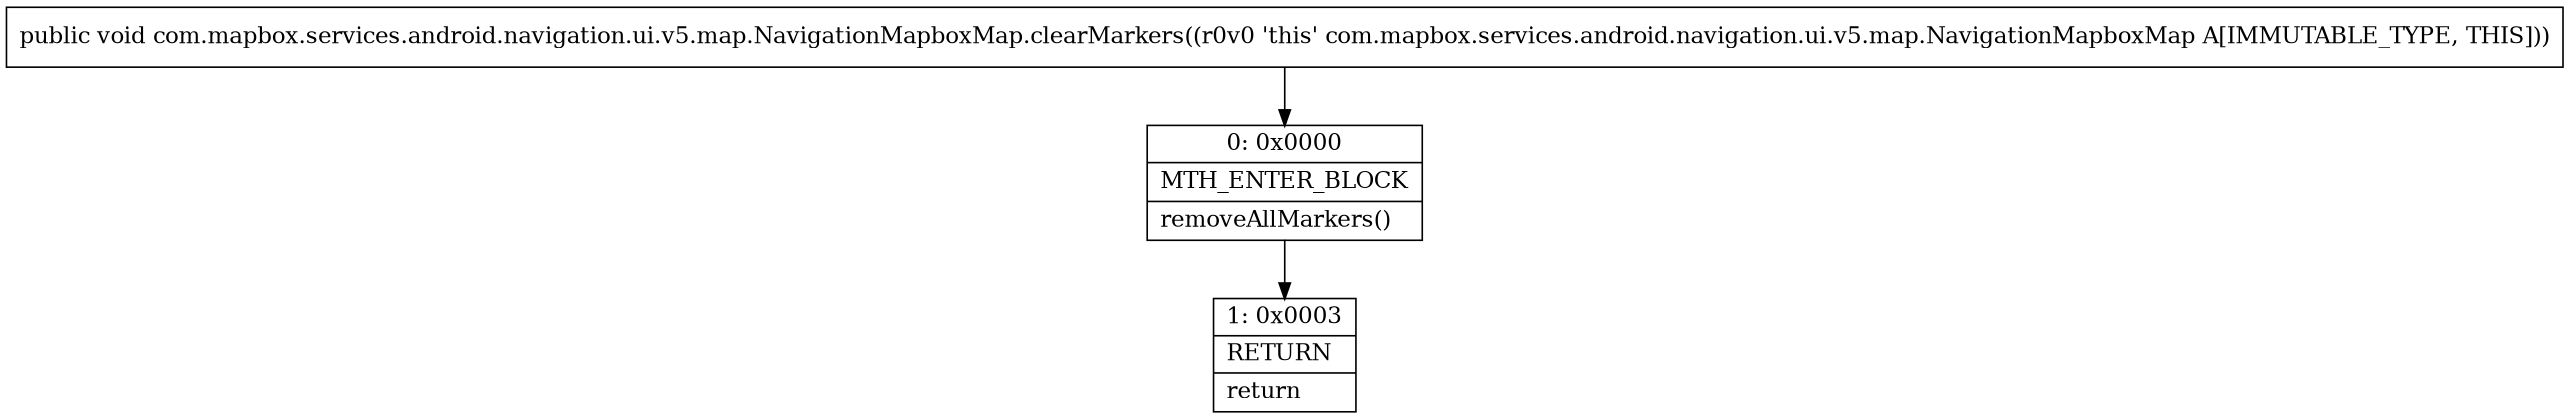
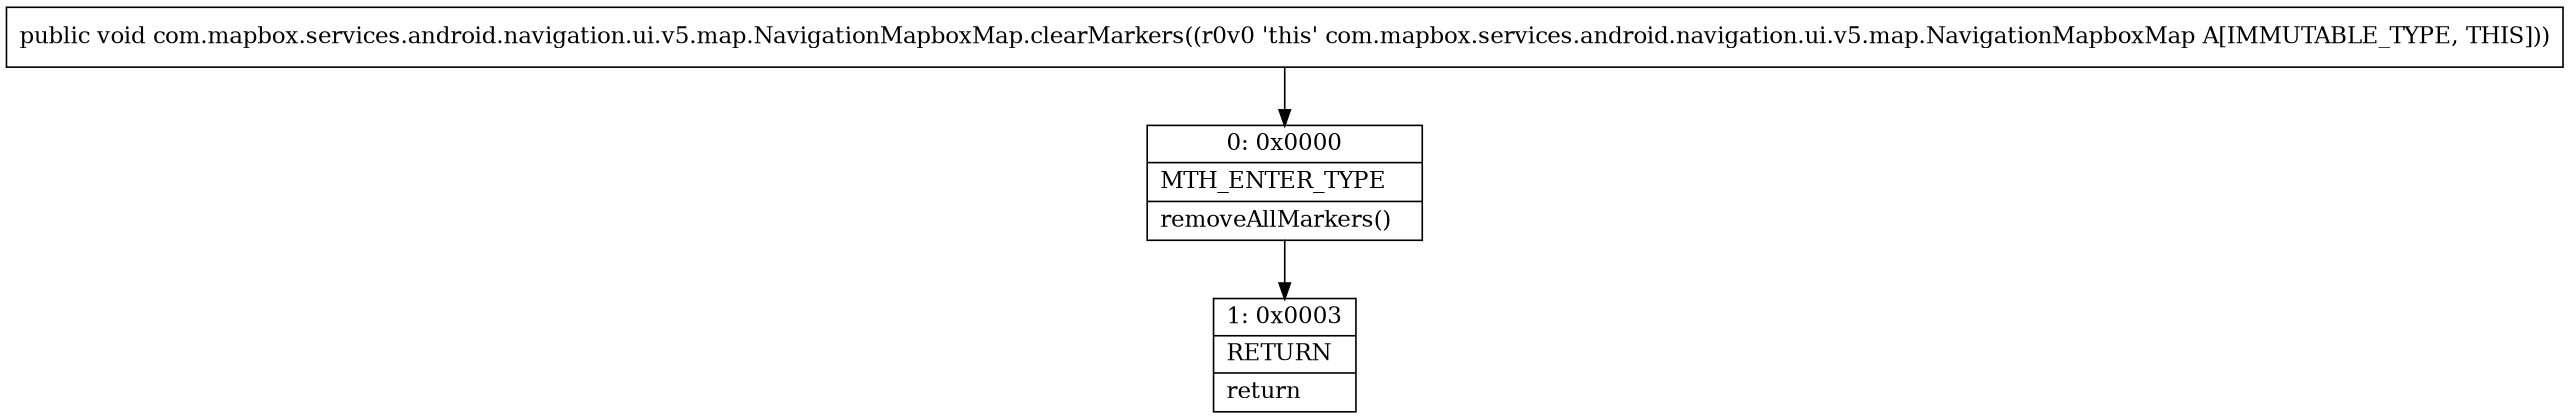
(1285, 181) -> (1273, 181)
